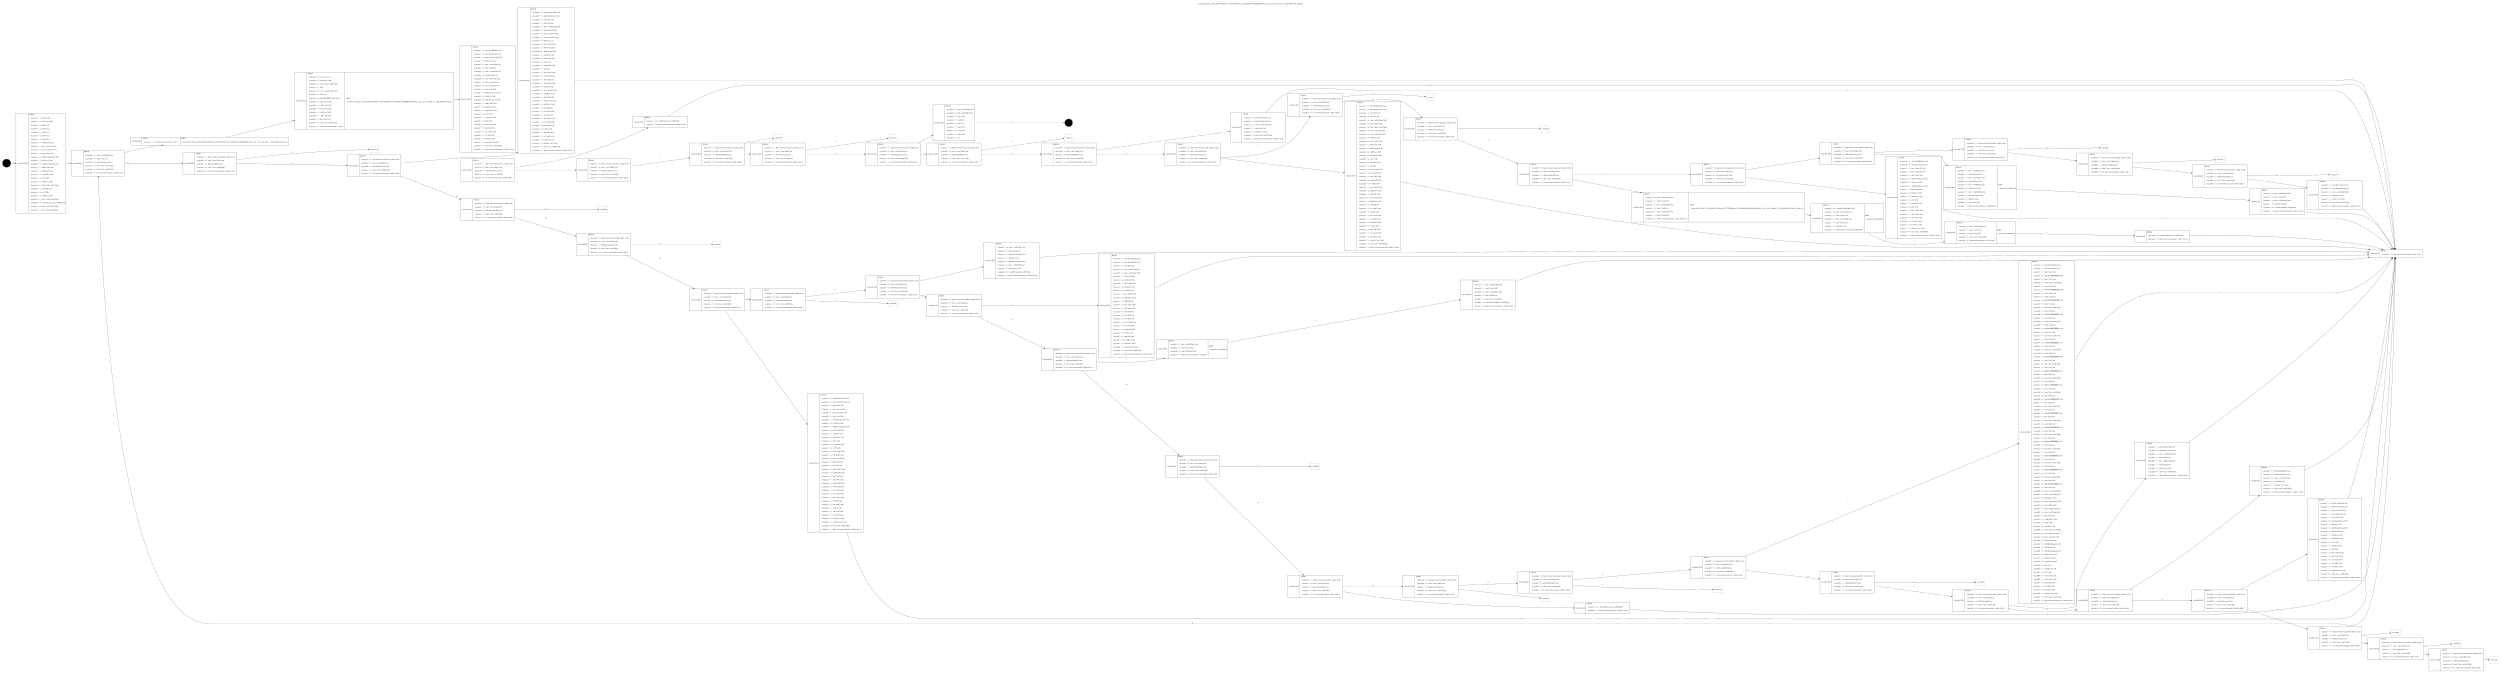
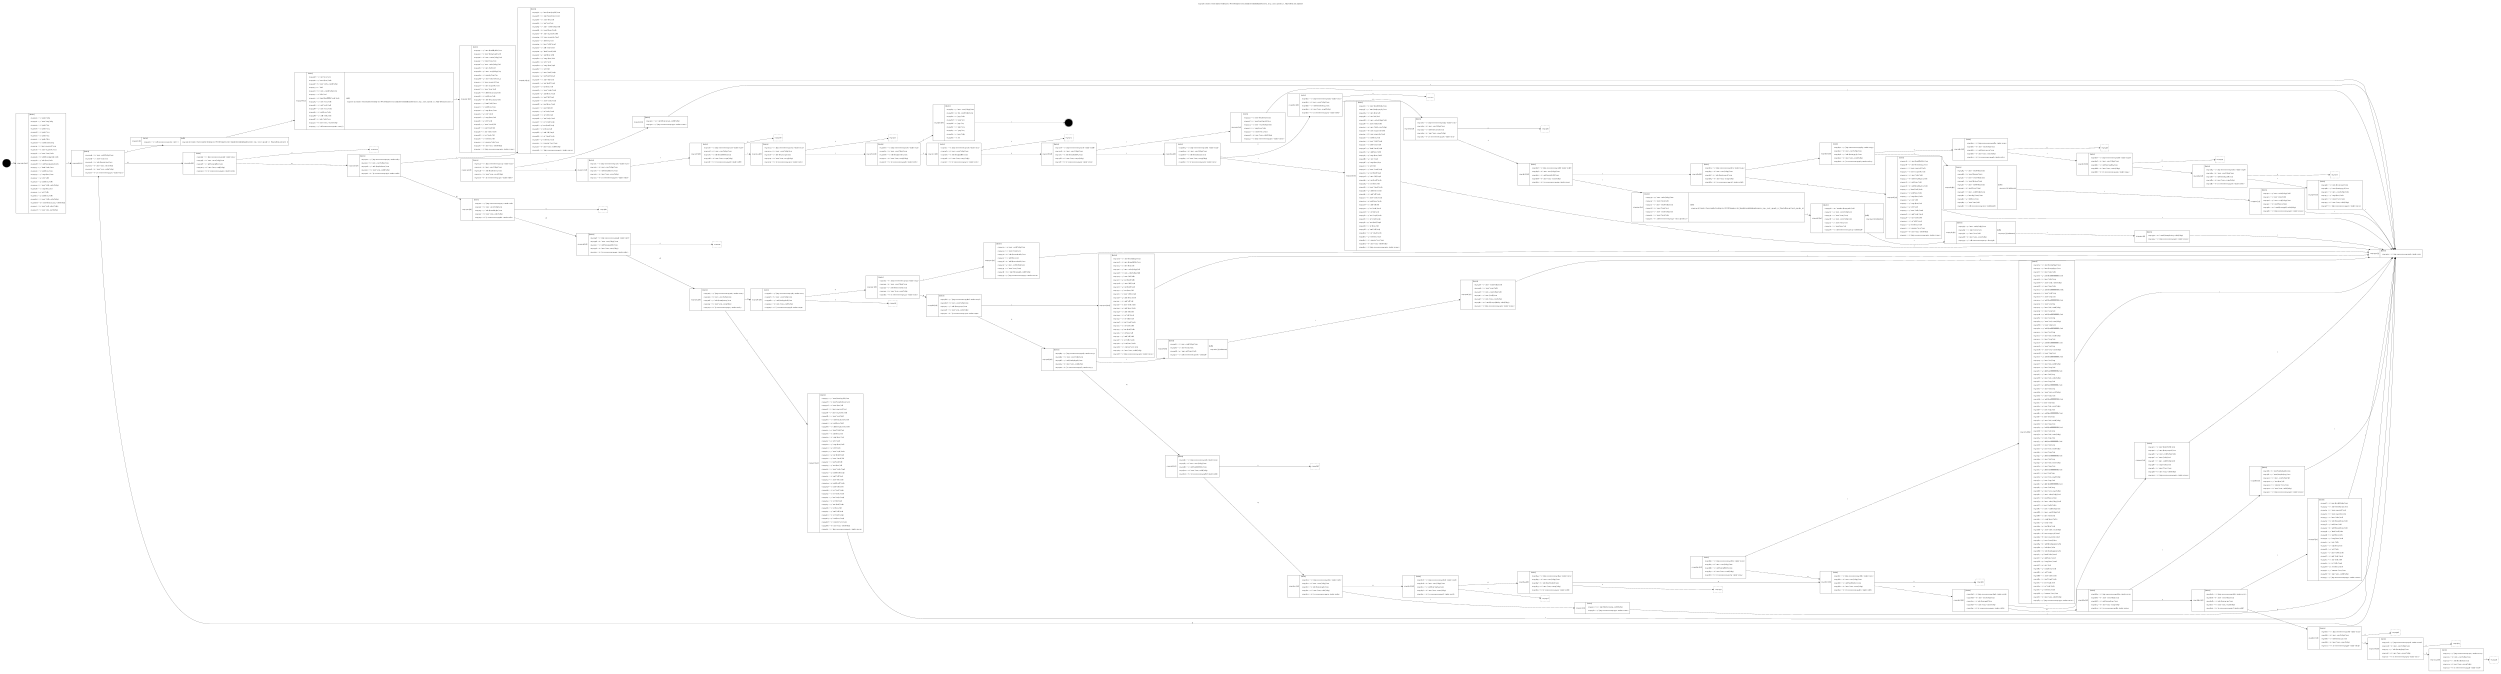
(1631, 575) -> (1696, 582)
